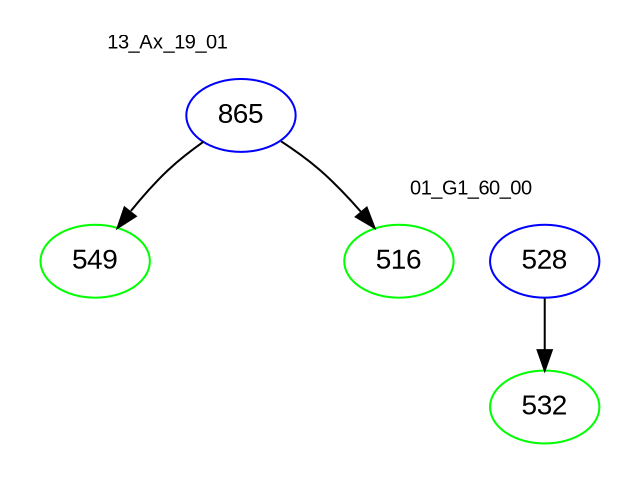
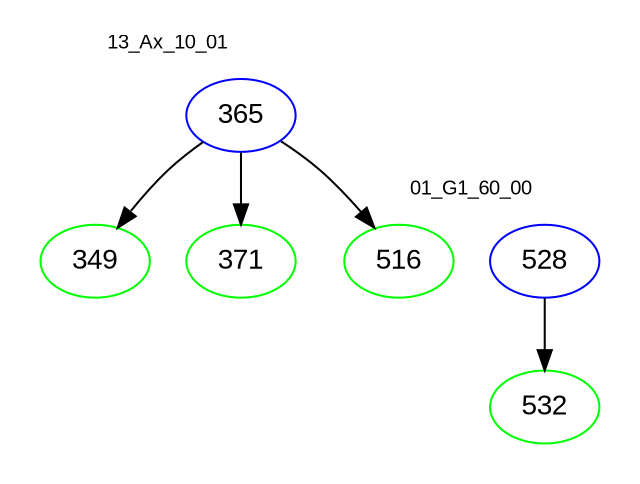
(168, 44) -> (168, 44)
(241, 115) -> (241, 115)
(95, 261) -> (95, 261)
none -> (241, 261)
